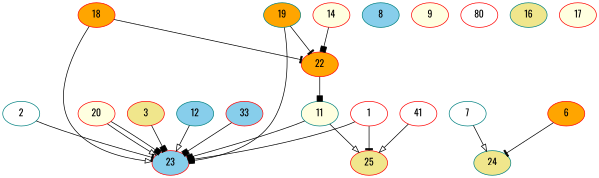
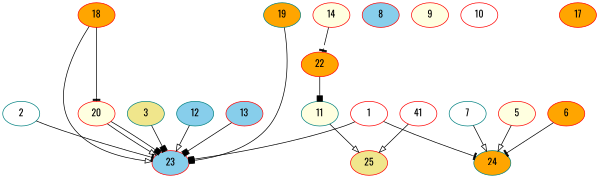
(381, 15) -> (381, 15)
(479, 15) -> (479, 15)
(529, 15) -> none
(578, 15) -> (578, 15)
(326, 36) -> (326, 36)
(300, 38) -> none
(206, 39) -> (97, 63)
(146, 114) -> (146, 114)
(244, 114) -> (244, 114)
none -> (517, 114)
(369, 137) -> (428, 139)
(242, 142) -> none
(492, 163) -> (492, 163)
